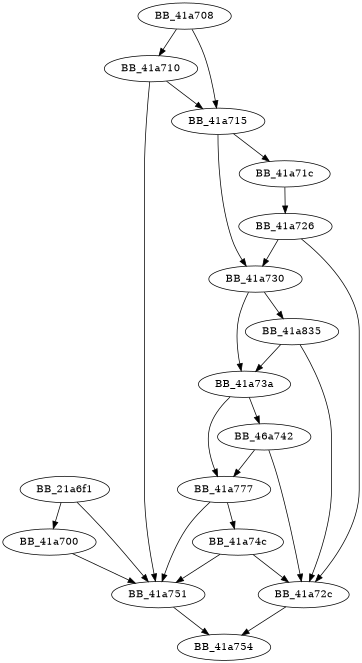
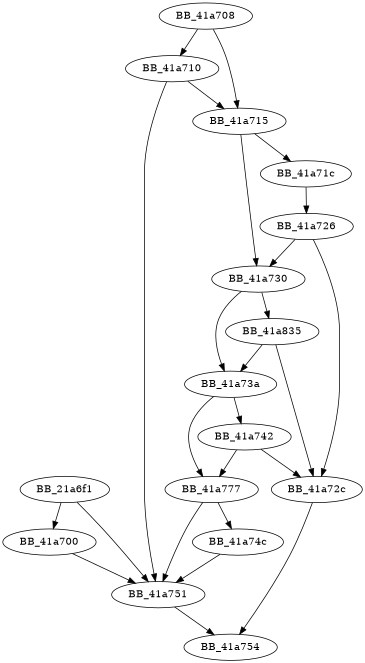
(264, 437) -> (245, 437)
(268, 566) -> none
